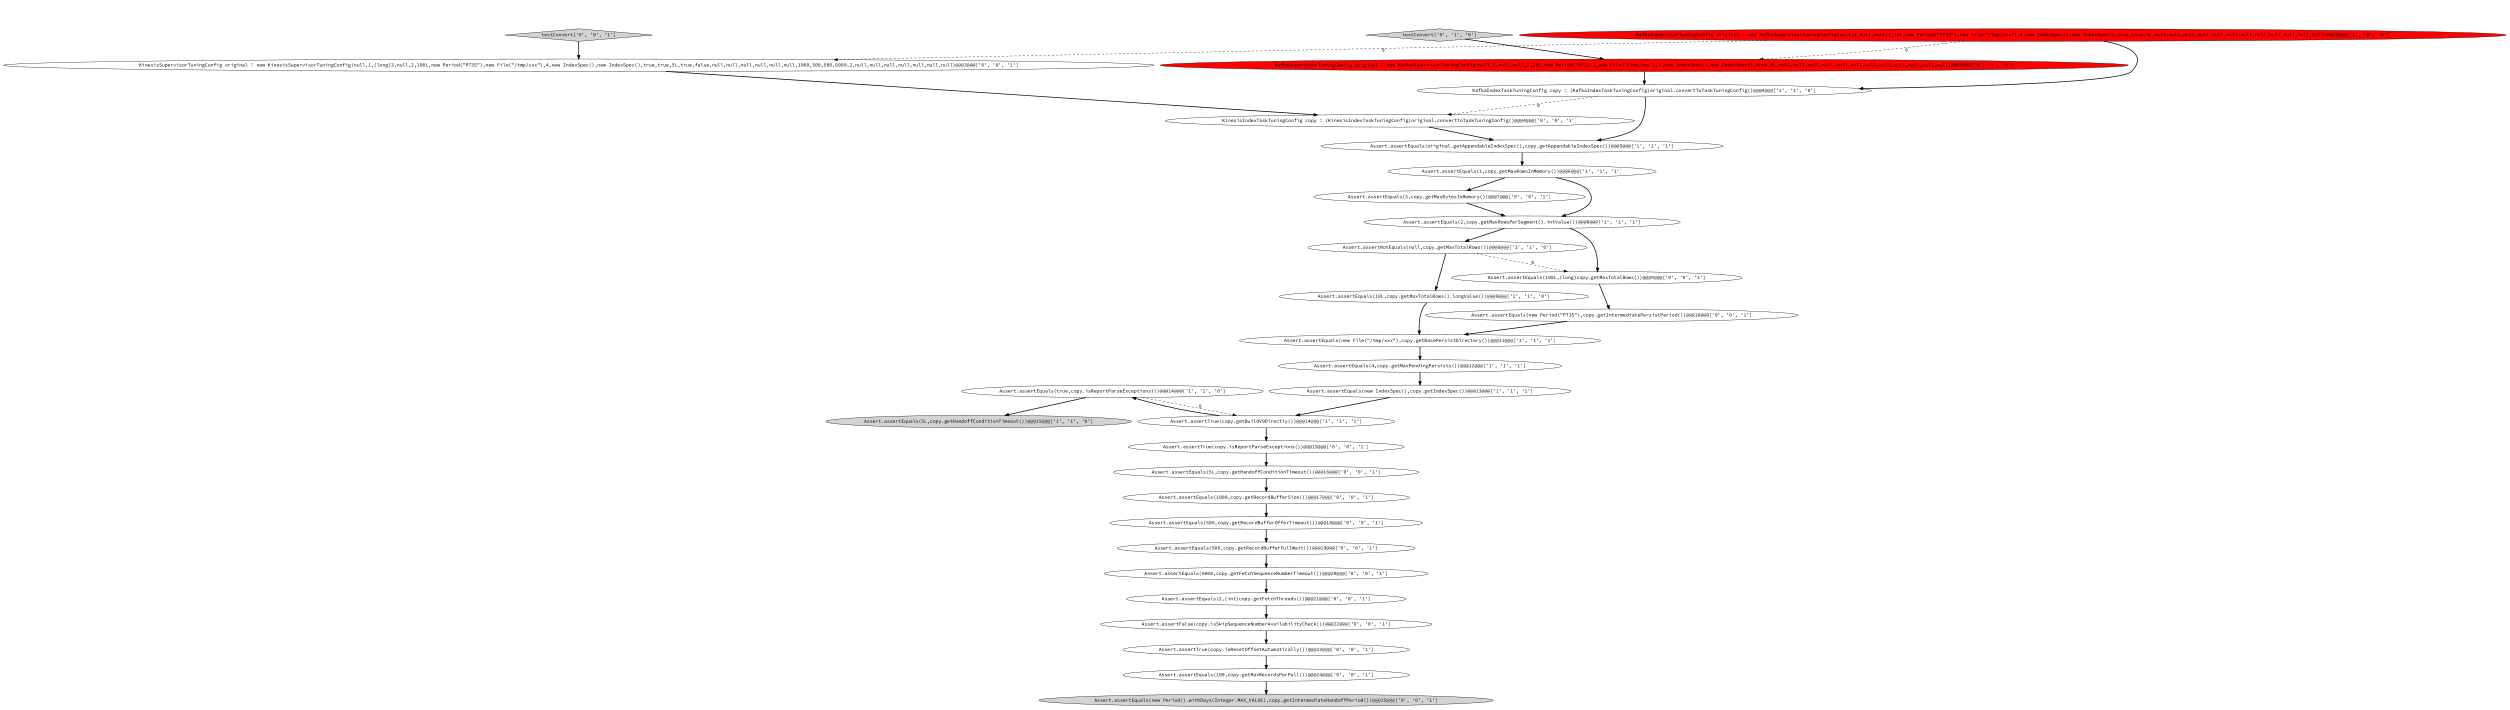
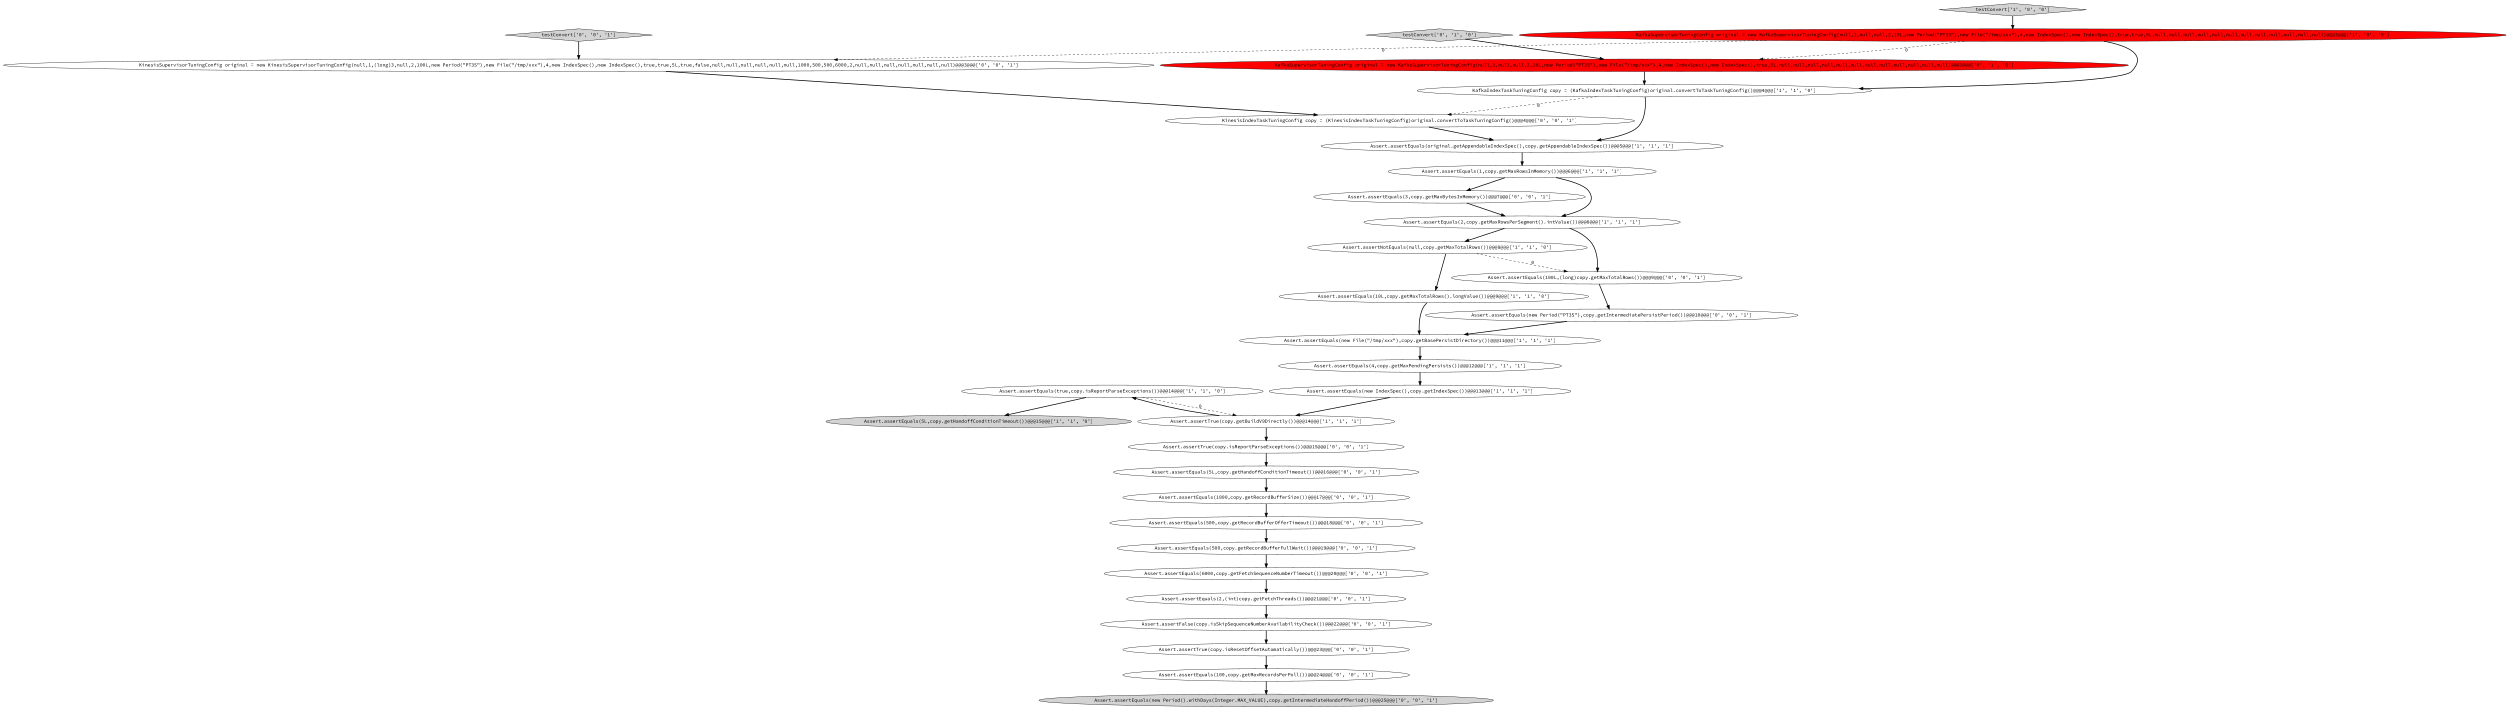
none -> (2013, 10)
